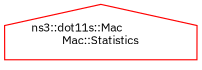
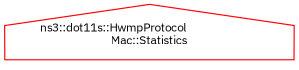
(101, 35) -> (149, 35)
